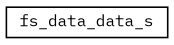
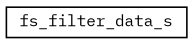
(87, 22) -> (97, 22)
